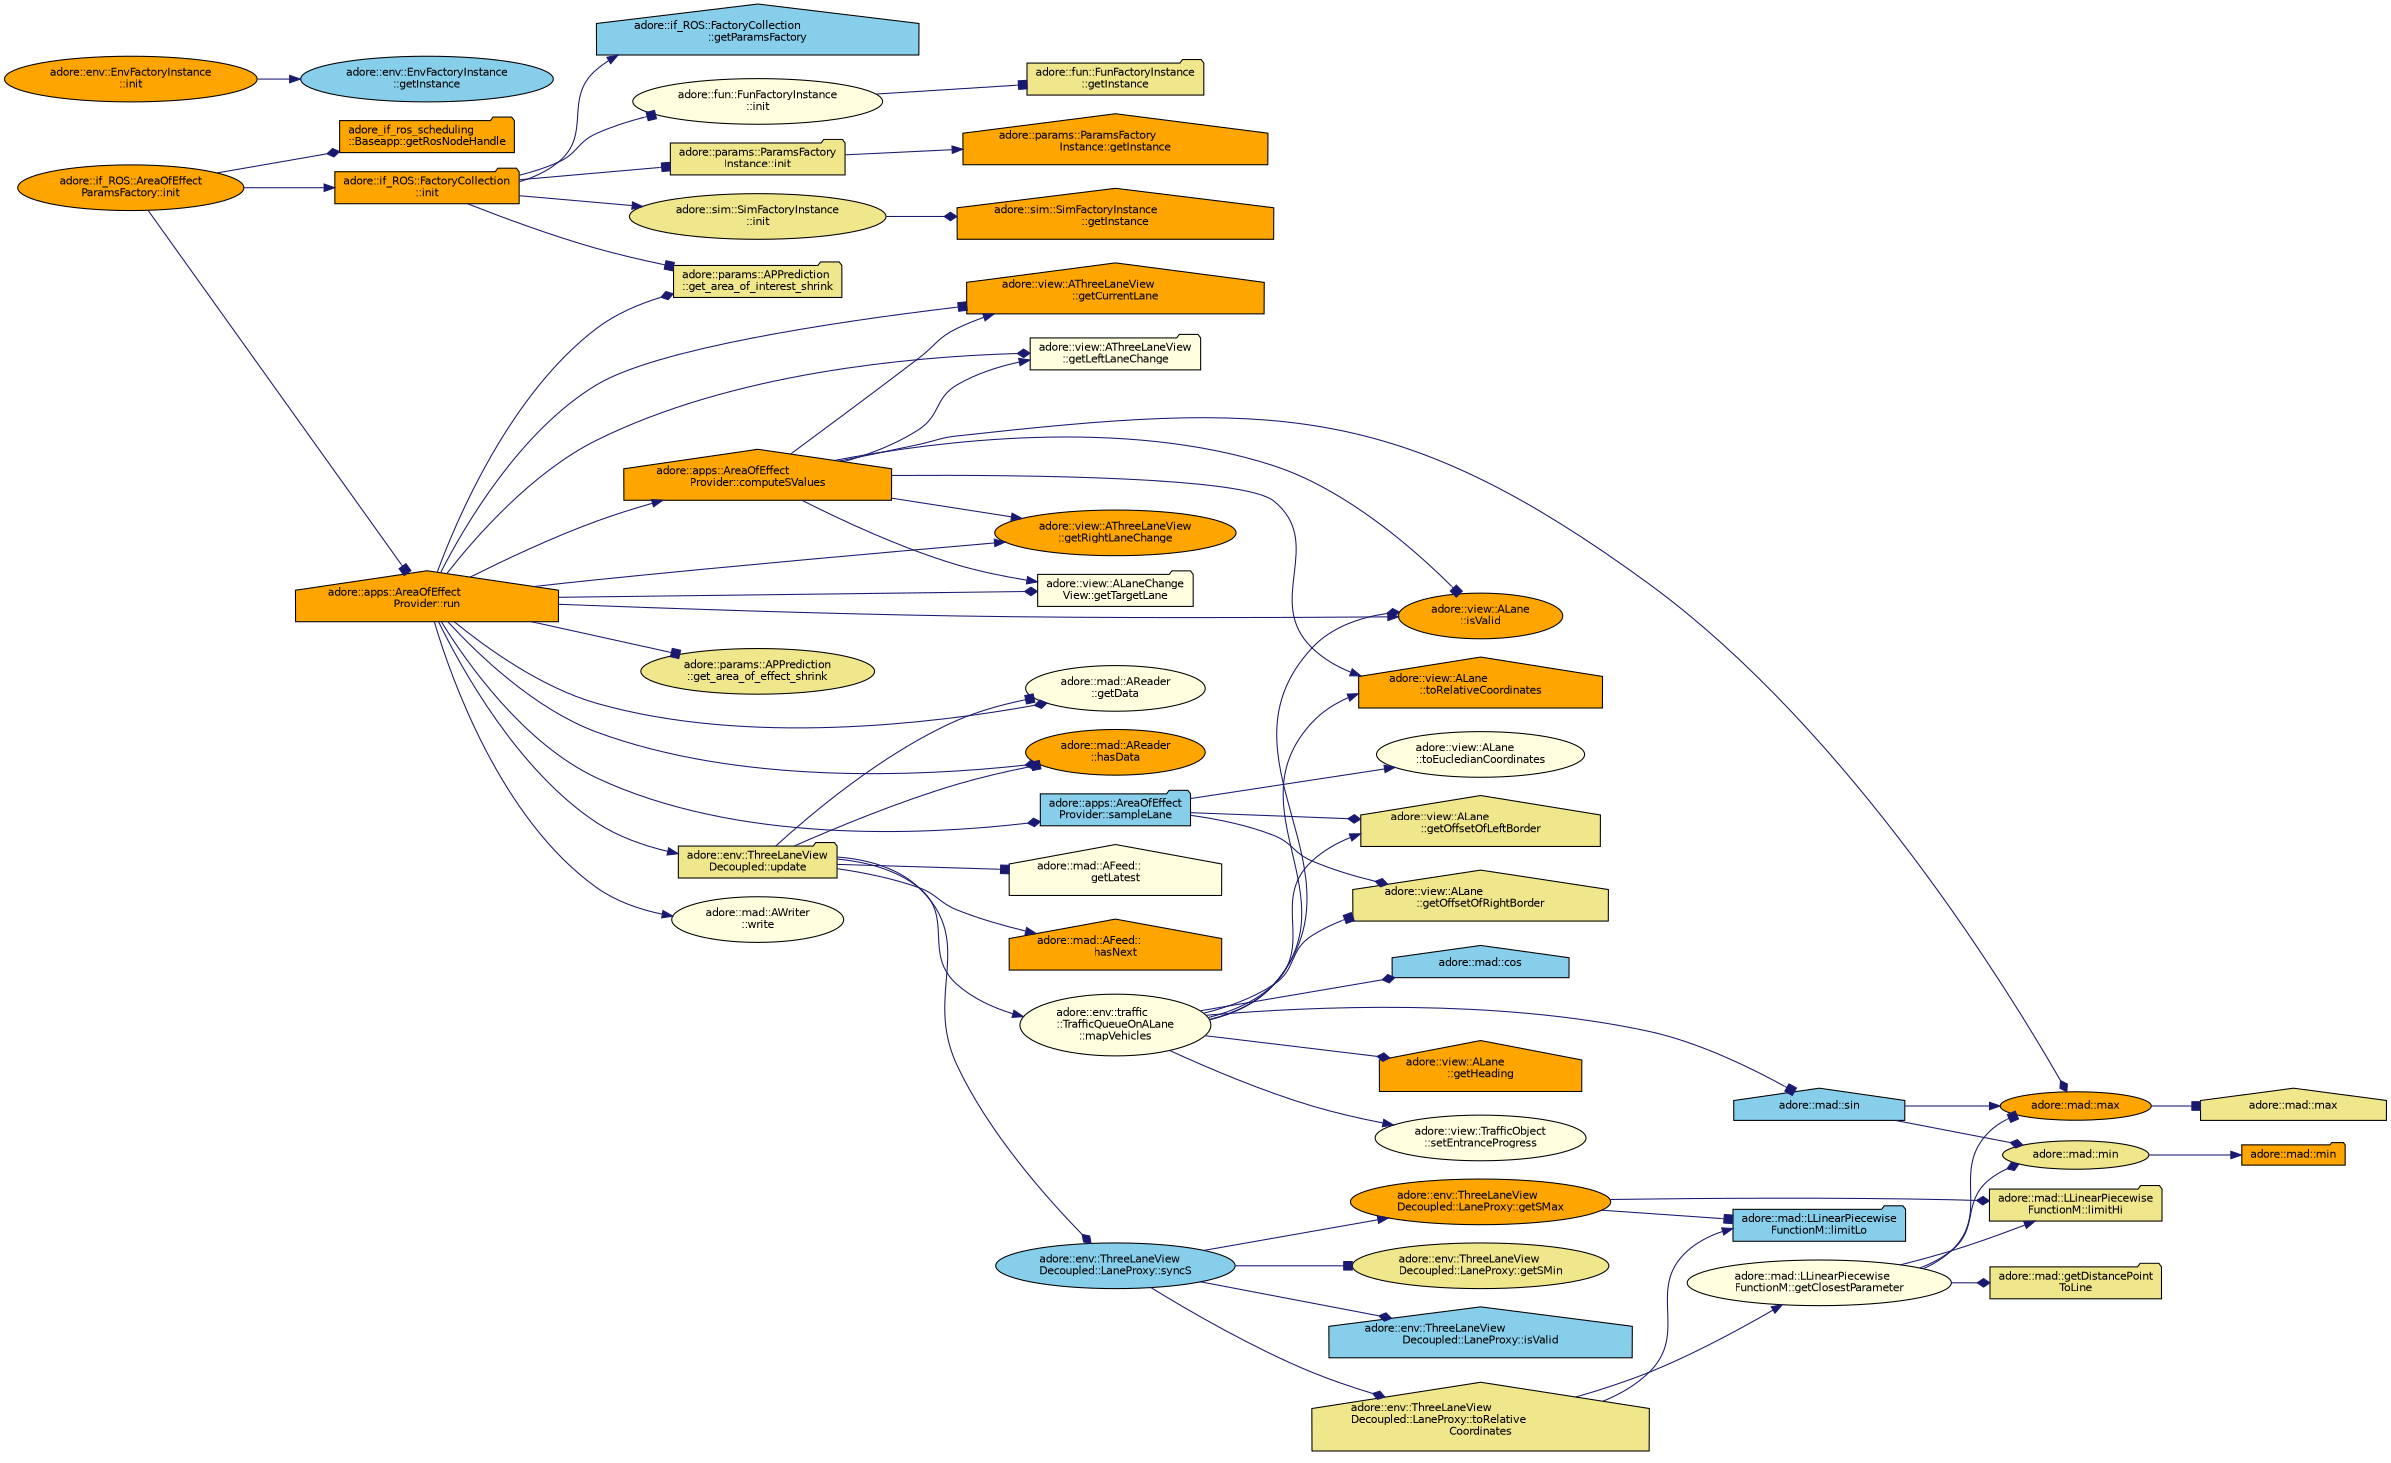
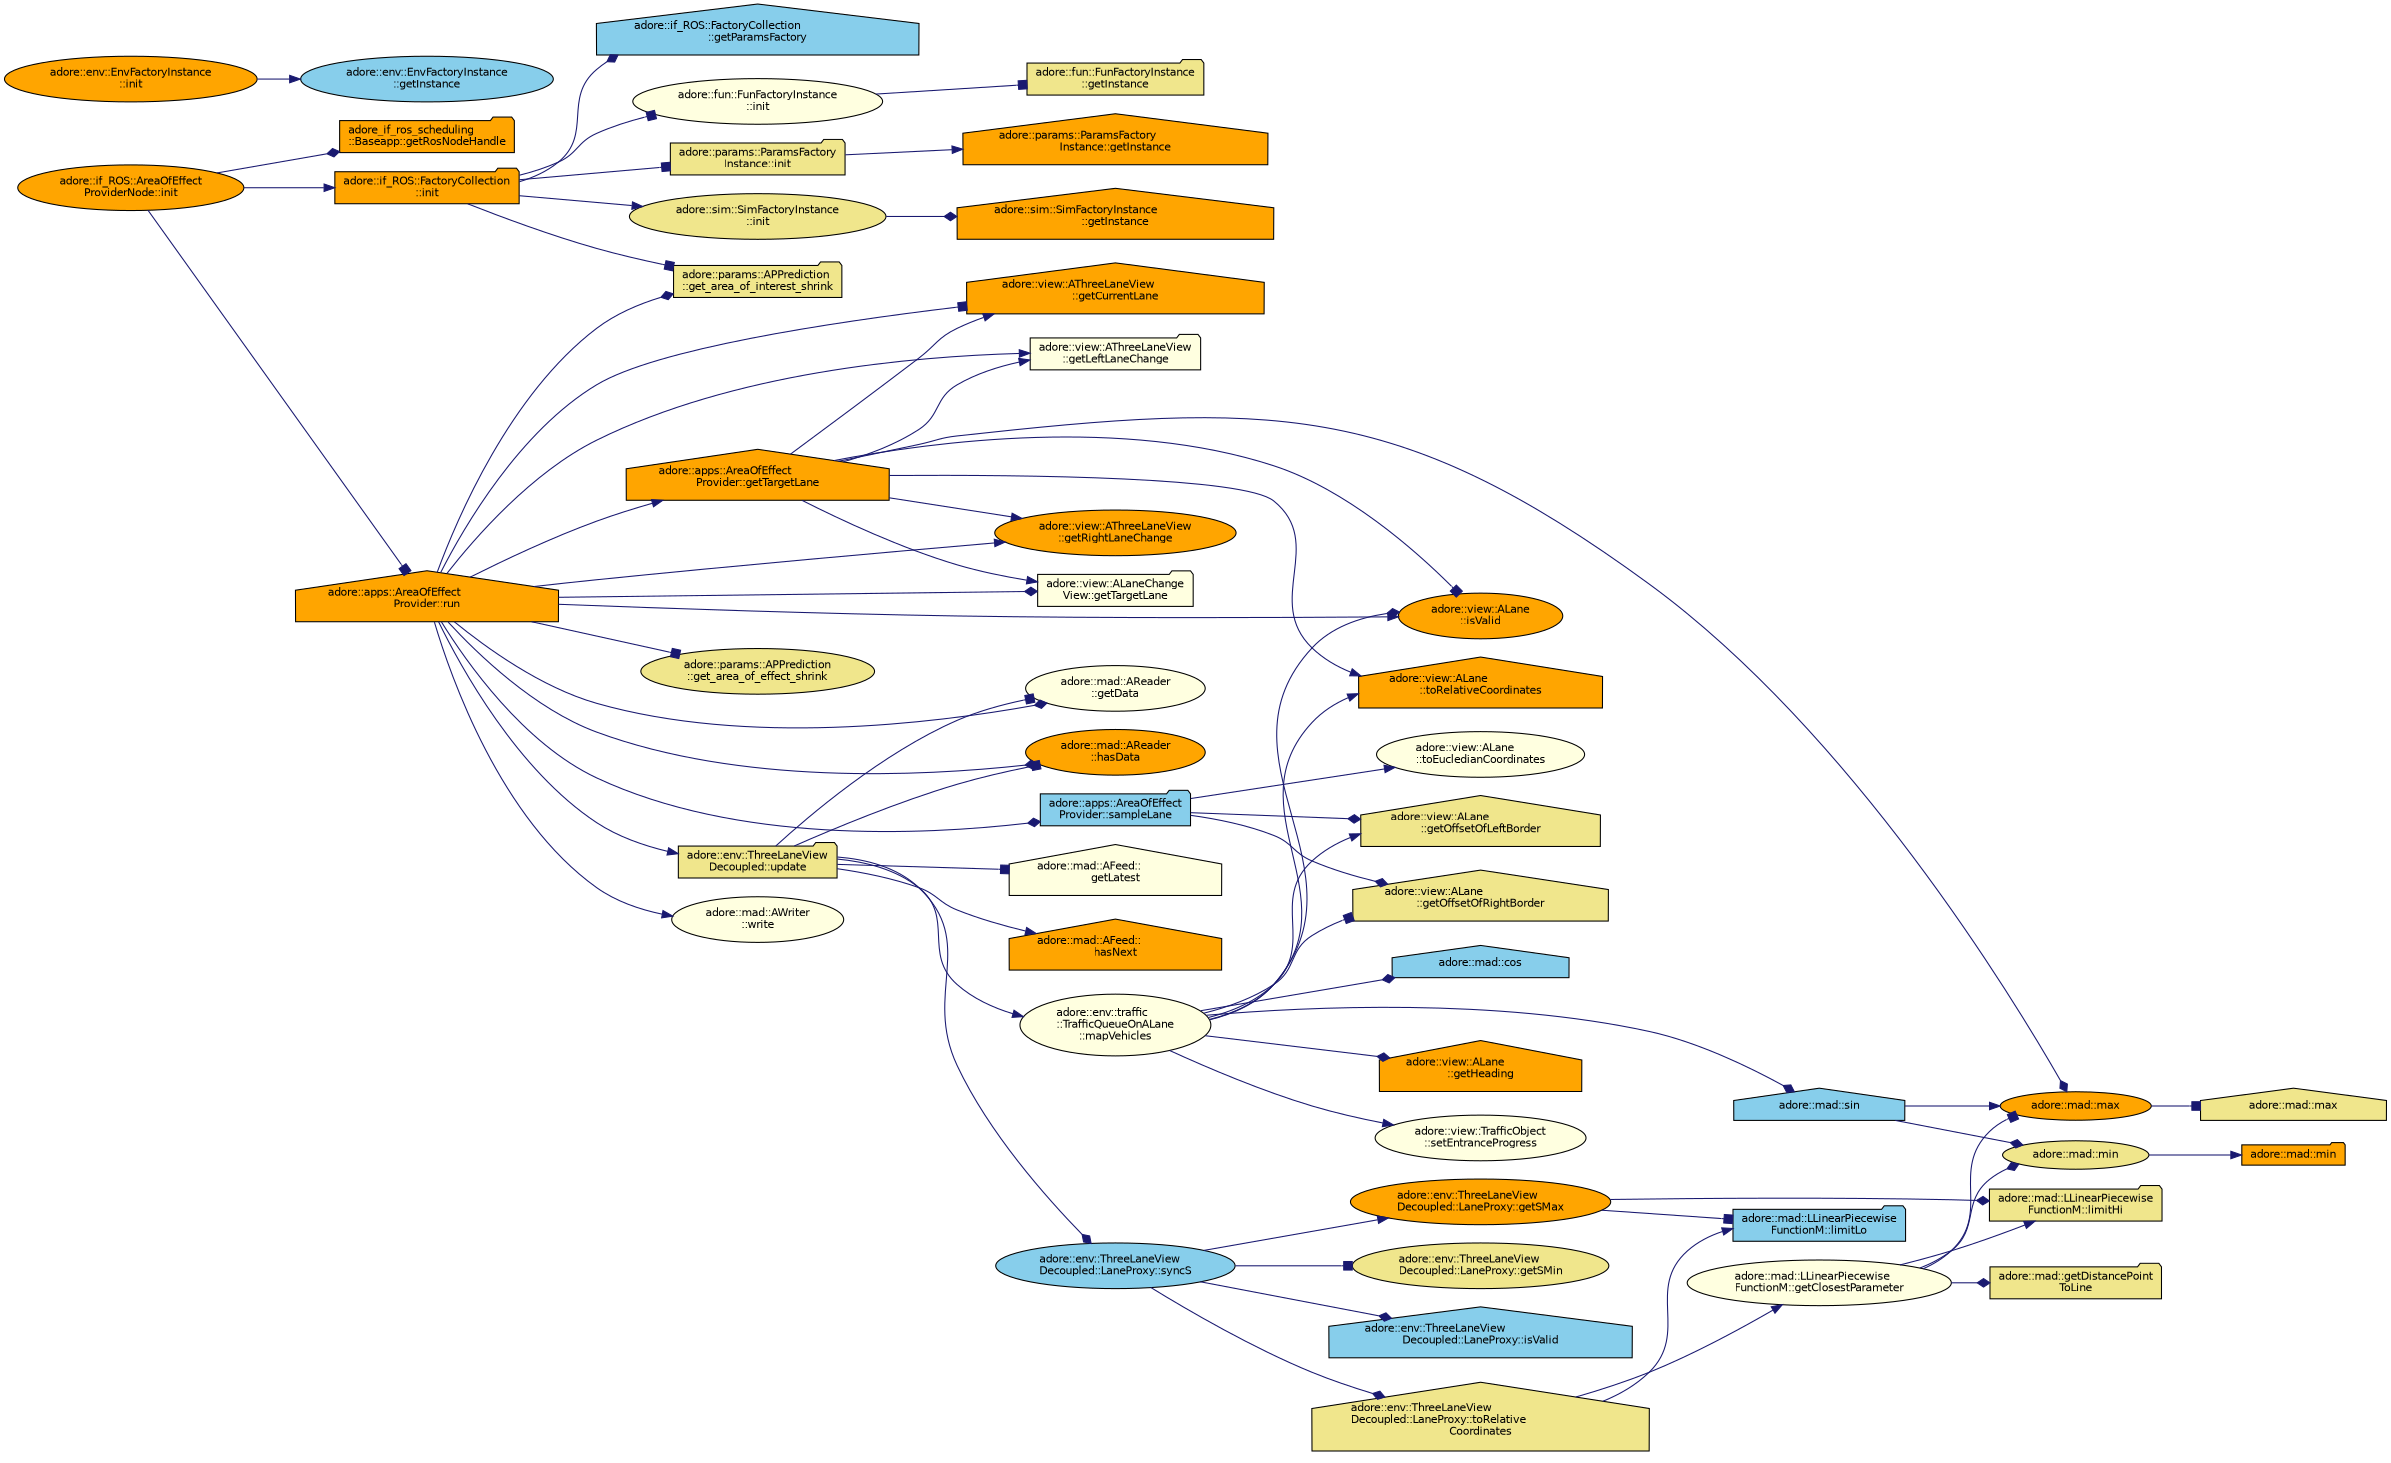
(576, 130) -> (576, 131)
(131, 188) -> (131, 188)
(704, 399) -> (705, 399)
(758, 478) -> (758, 478)
(1502, 1012) -> (1501, 1012)
